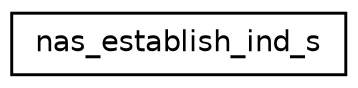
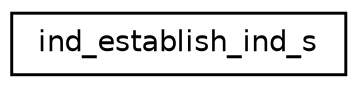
(179, 44) -> (179, 44)
